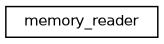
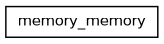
(82, 22) -> (82, 22)
